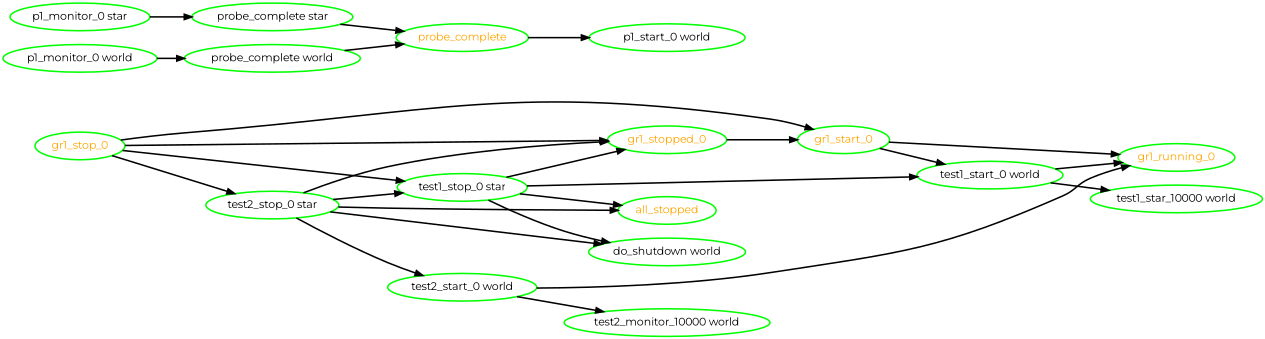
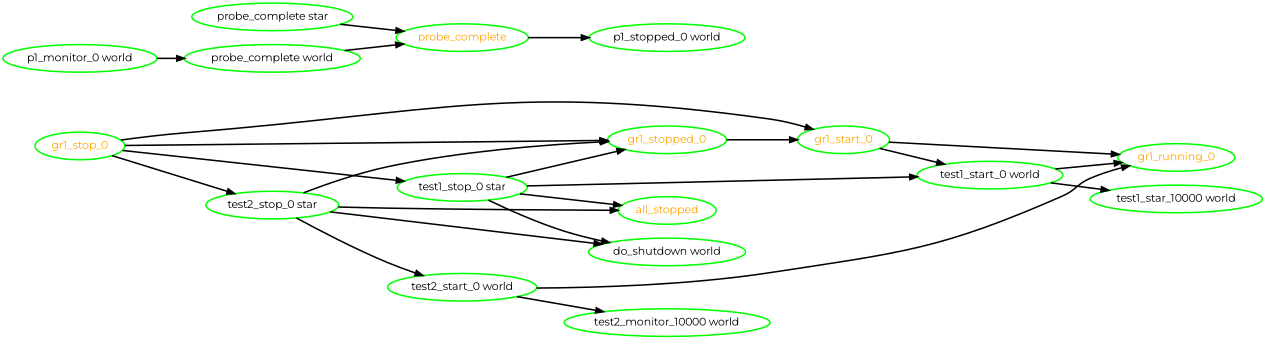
(80, 17) -> none
(667, 38) -> (667, 38)
(364, 197) -> none
